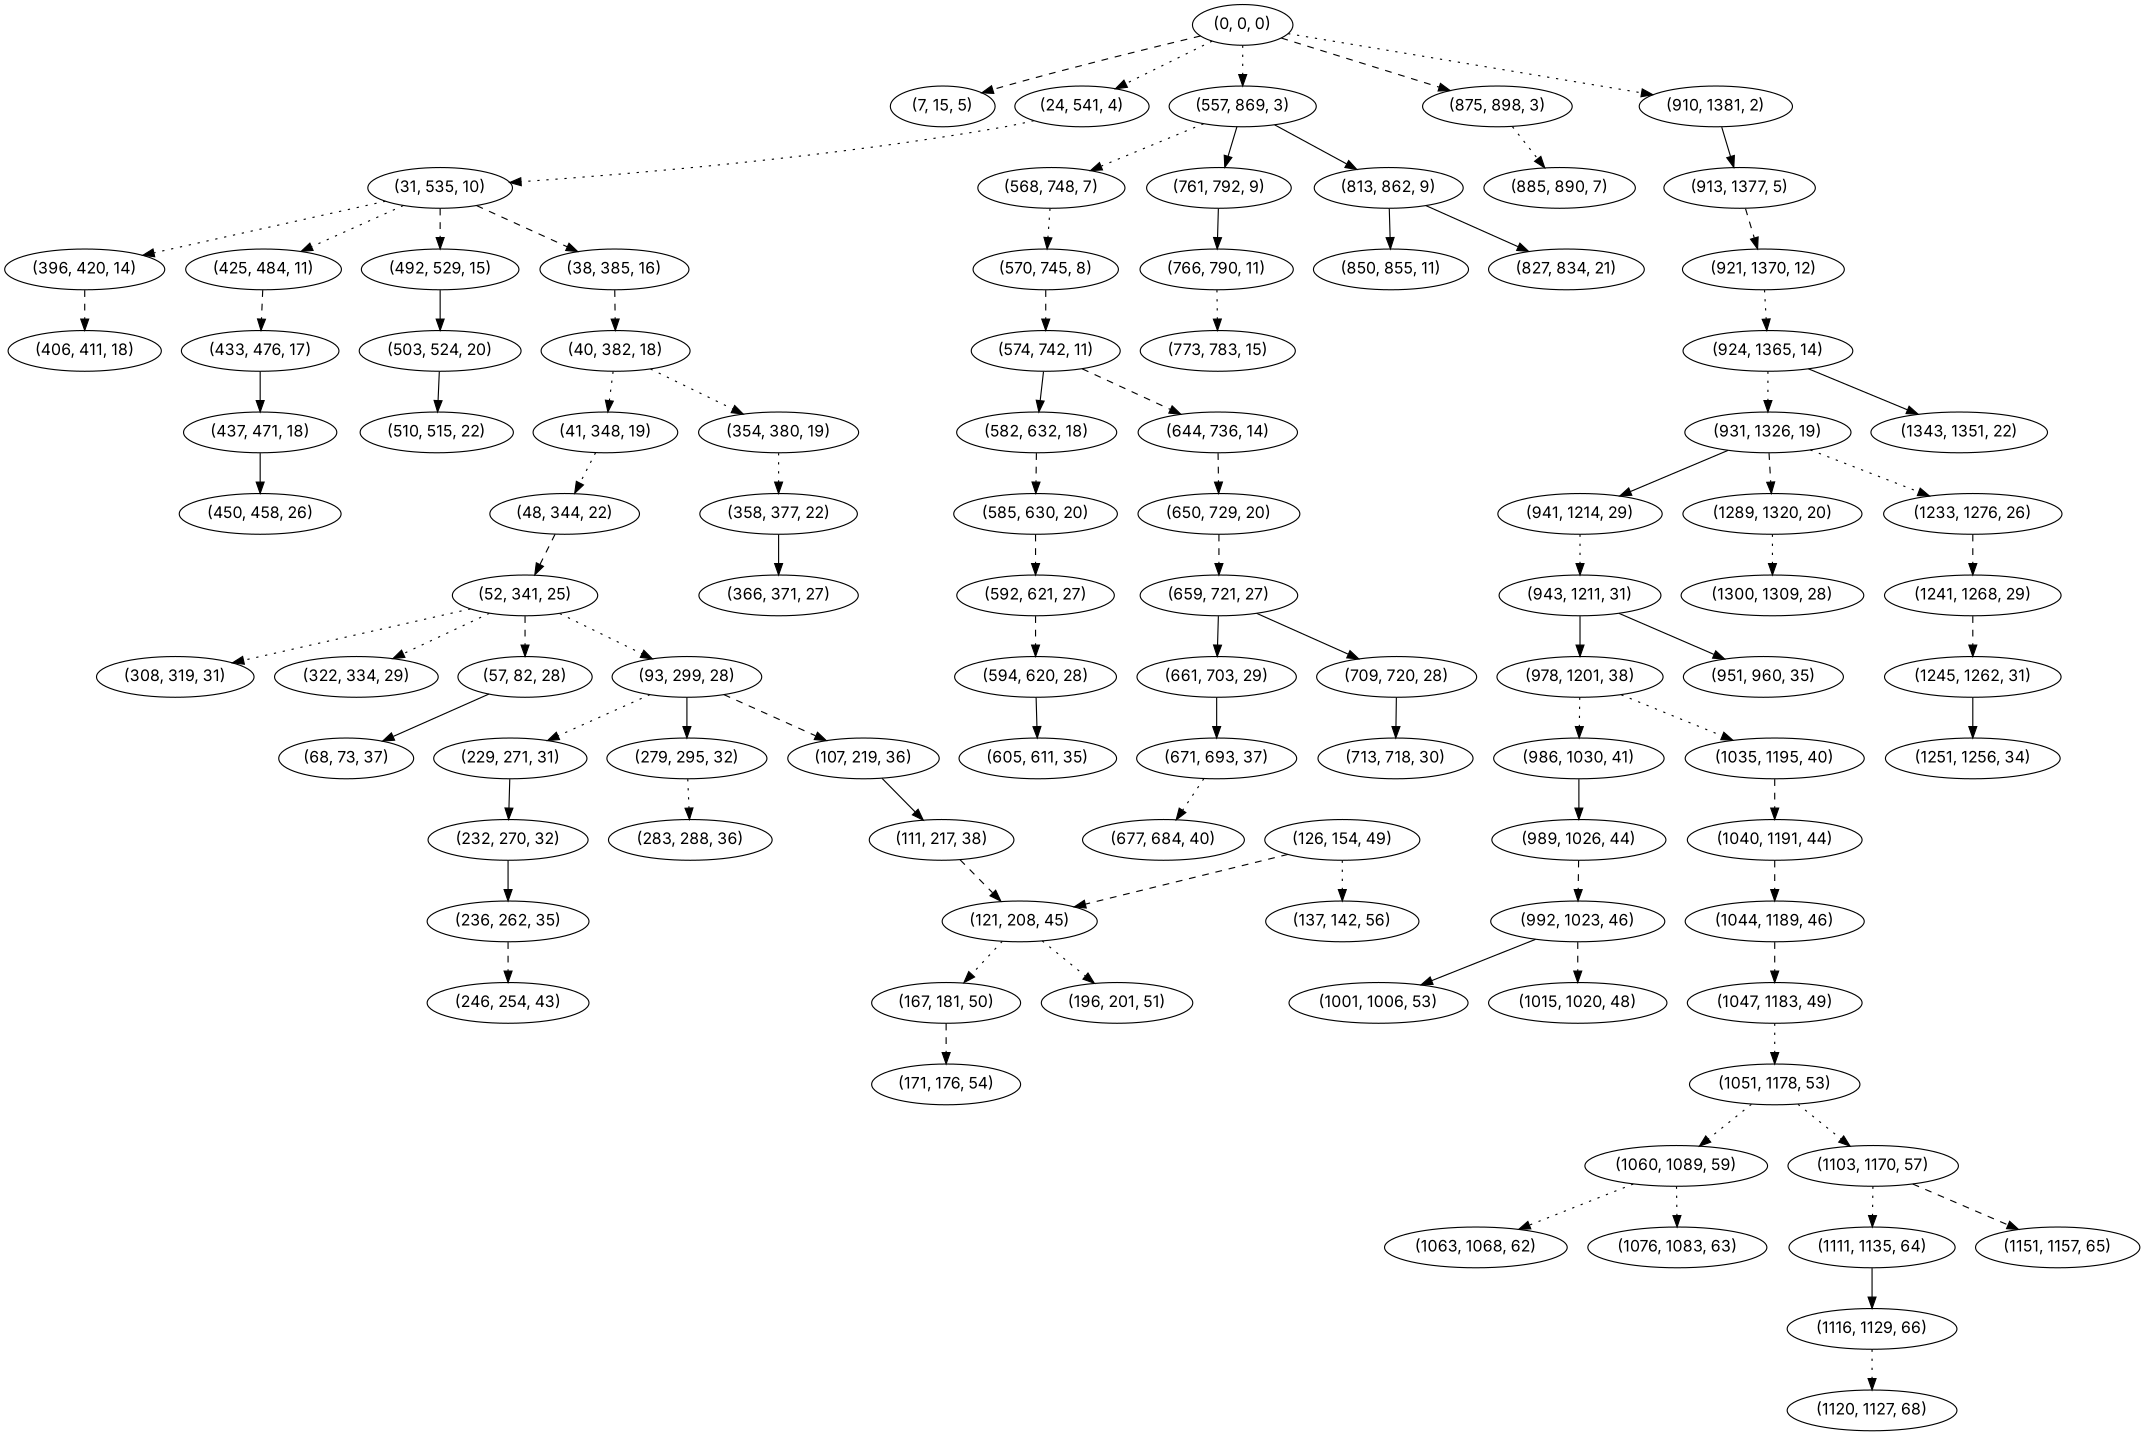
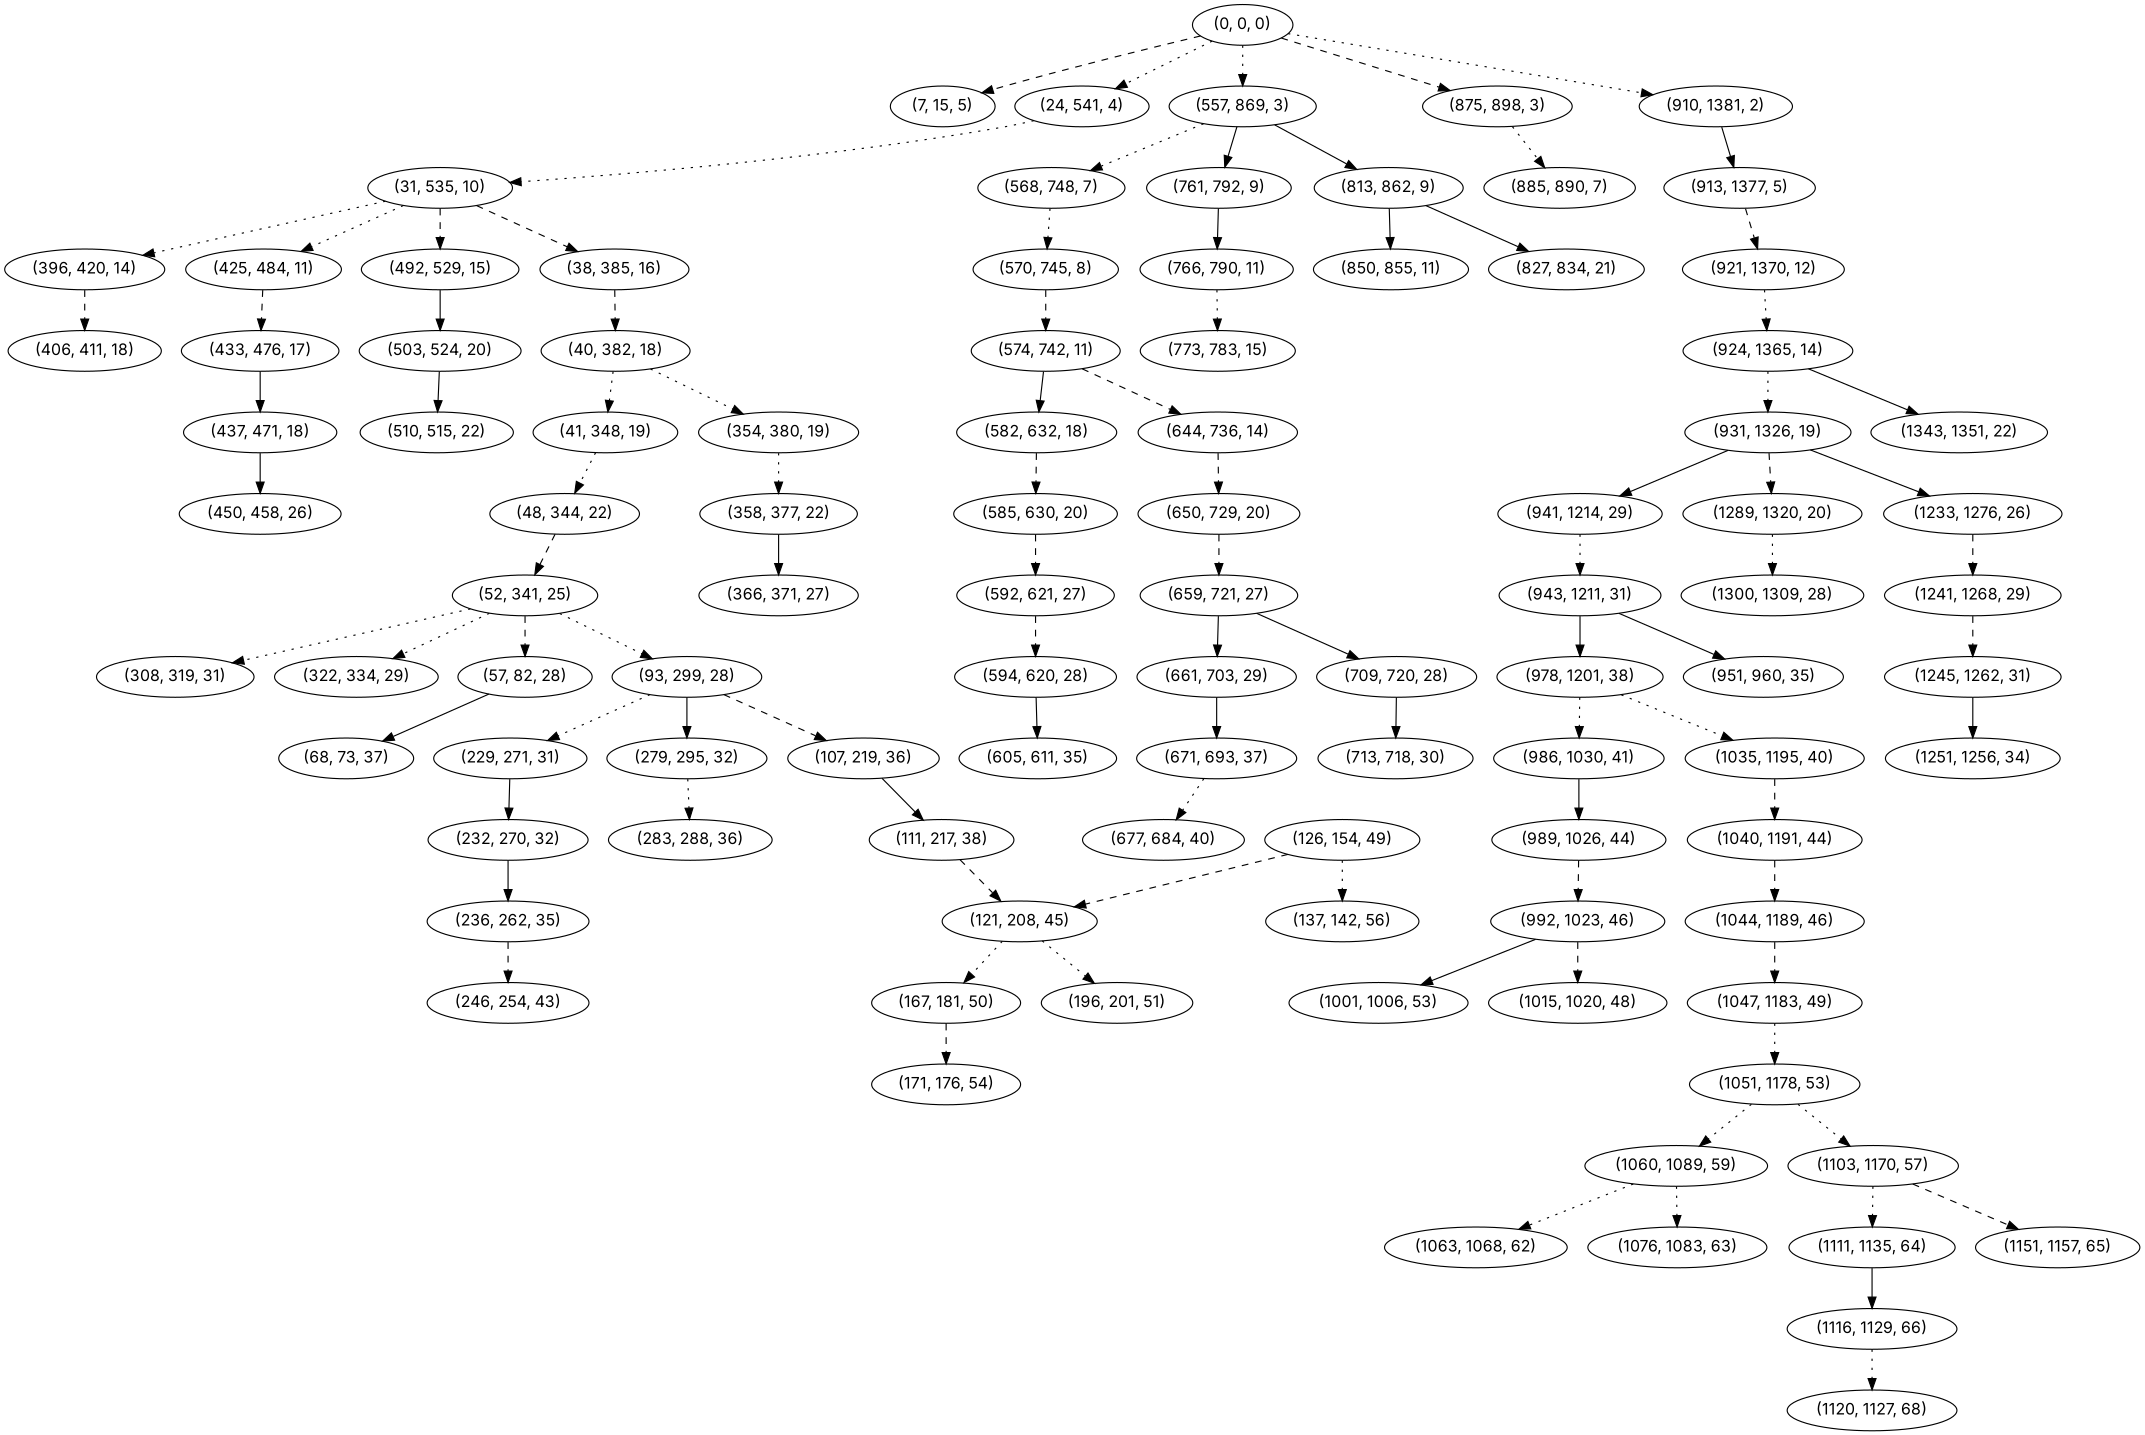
(1864, 471) -> (1864, 471)
